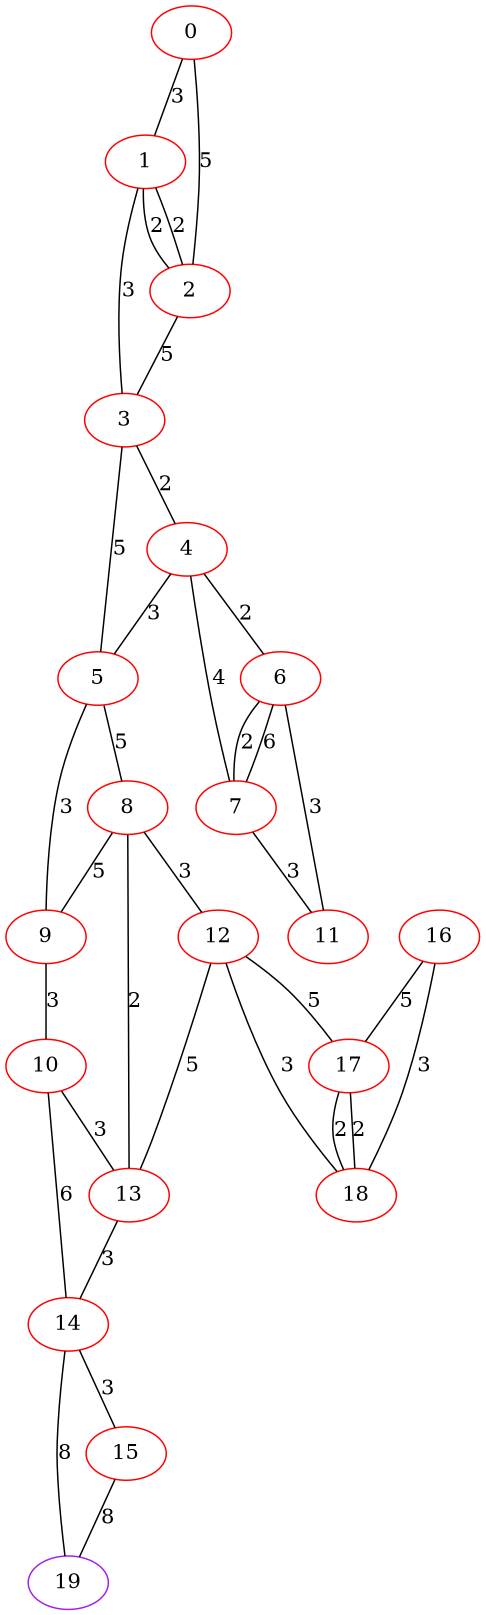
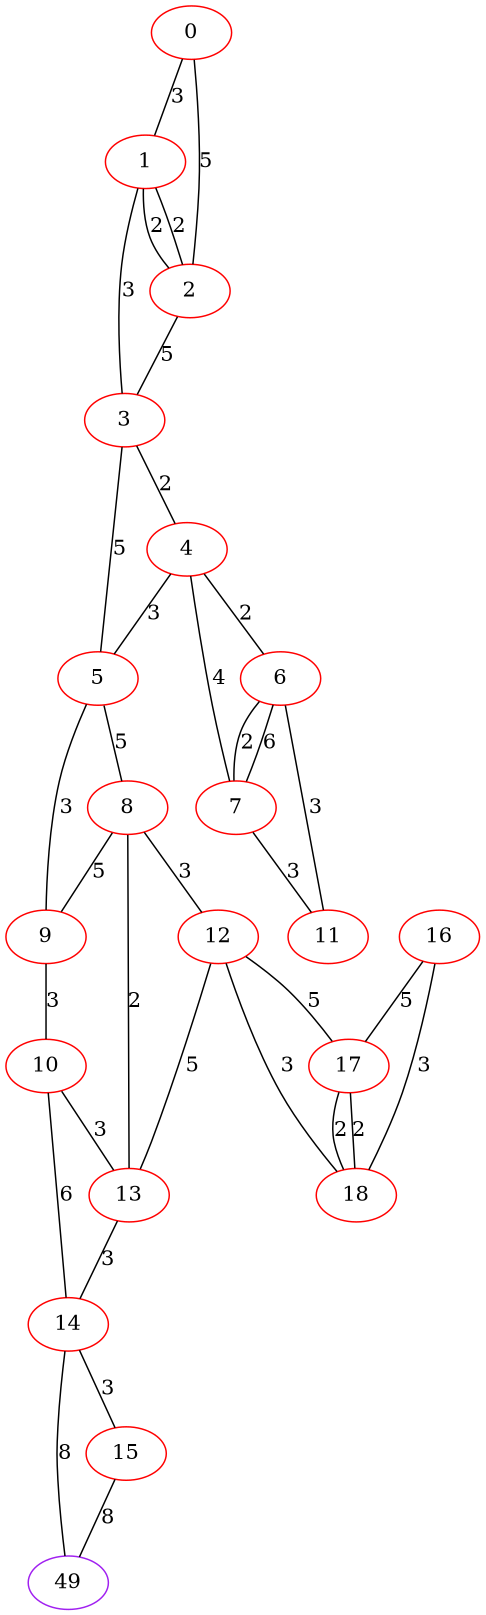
(68, 1583) -> (68, 1583)
